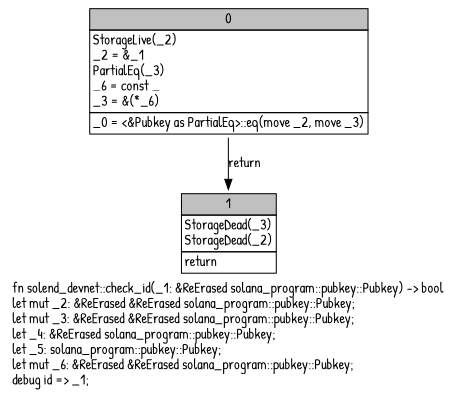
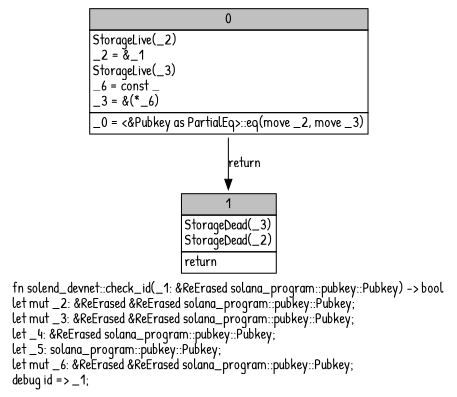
(129, 71) -> (135, 71)
